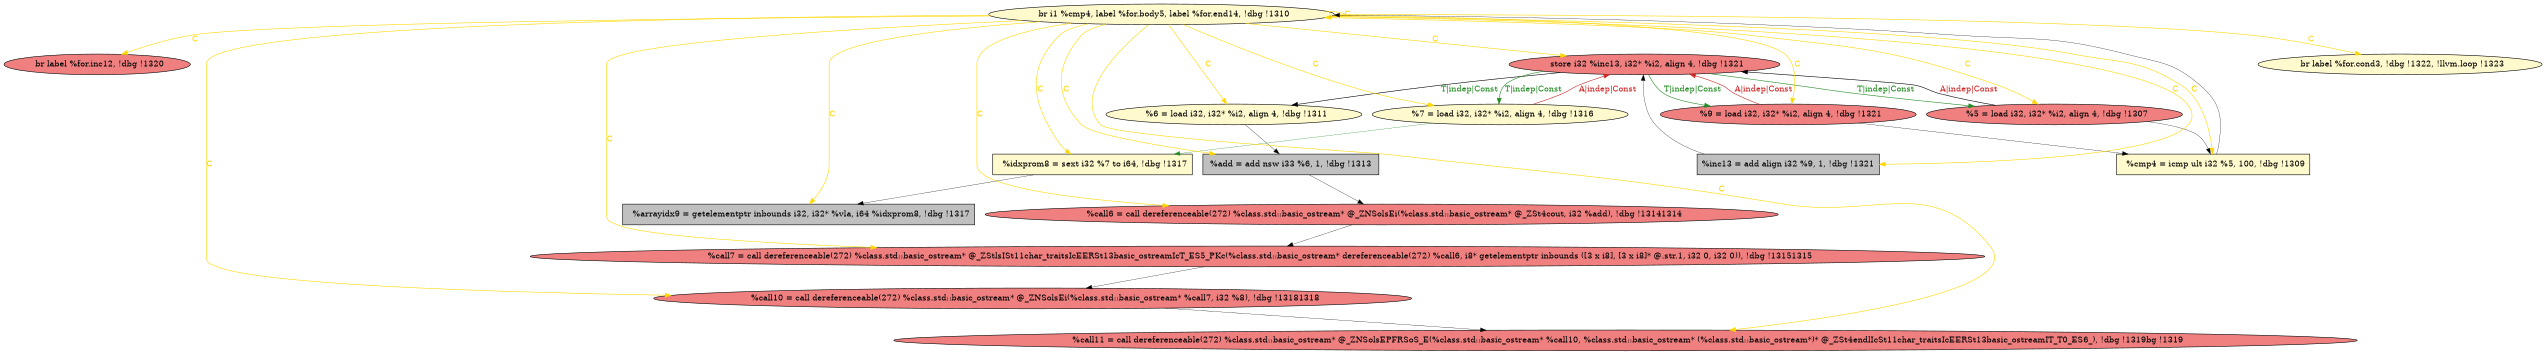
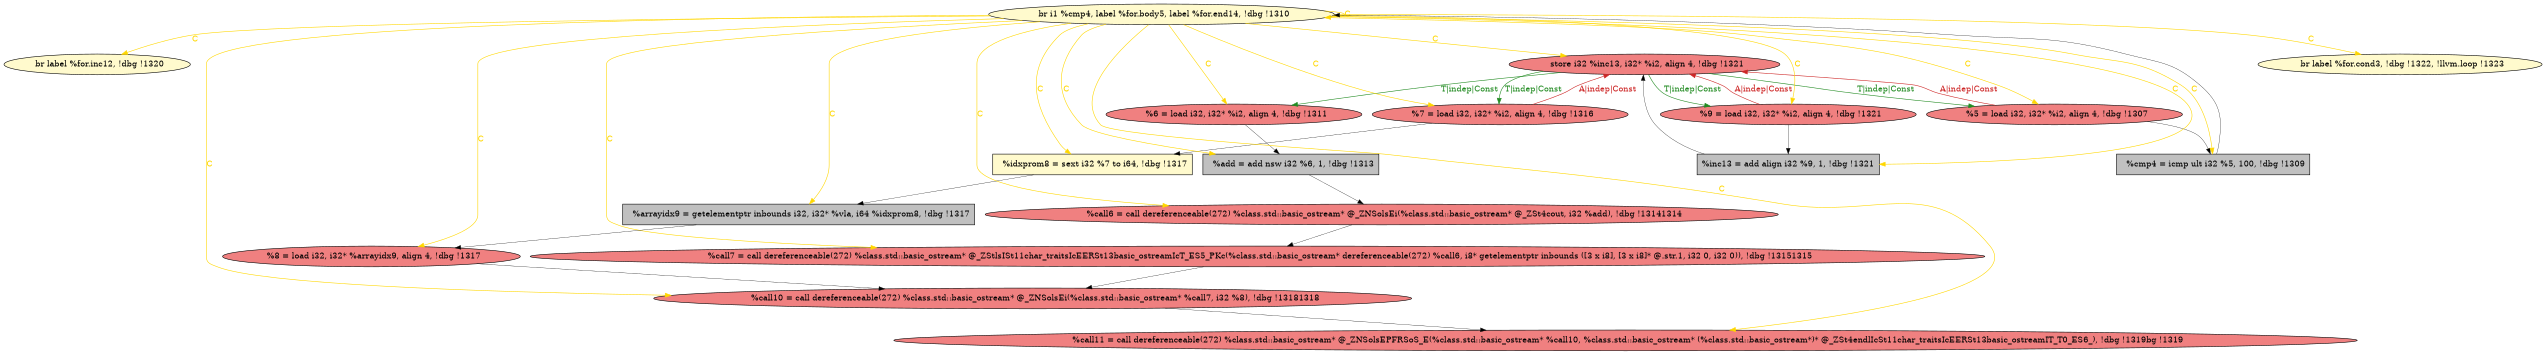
(97, 64) -> (97, 64)
(1873, 81) -> (1873, 81)
(1429, 87) -> (1429, 87)
(1234, 114) -> (1234, 114)
(1500, 114) -> (1500, 114)
(1306, 138) -> (1306, 138)
(1990, 138) -> (1788, 137)
(1291, 164) -> (1291, 164)
(2213, 164) -> (2213, 164)
none -> (371, 256)
